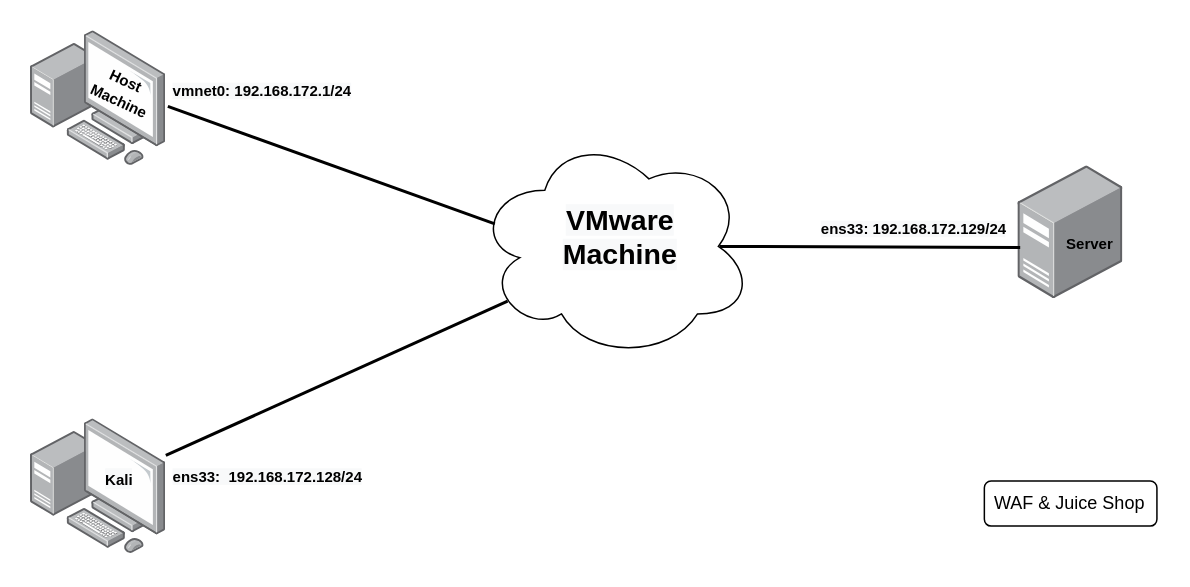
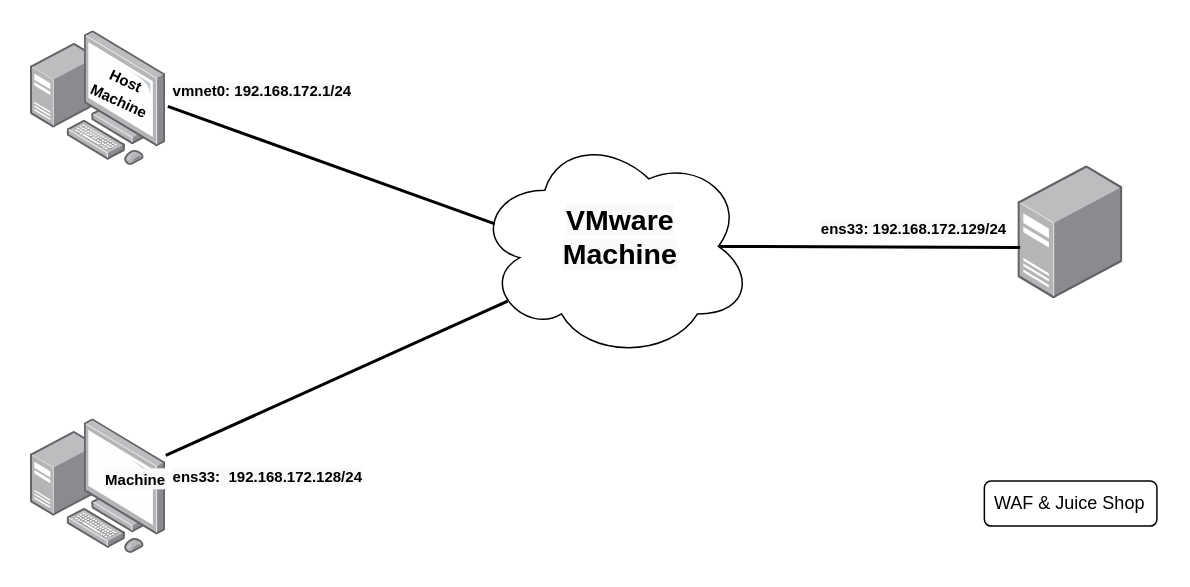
(1090, 237) -> none
(121, 480) -> (134, 490)
